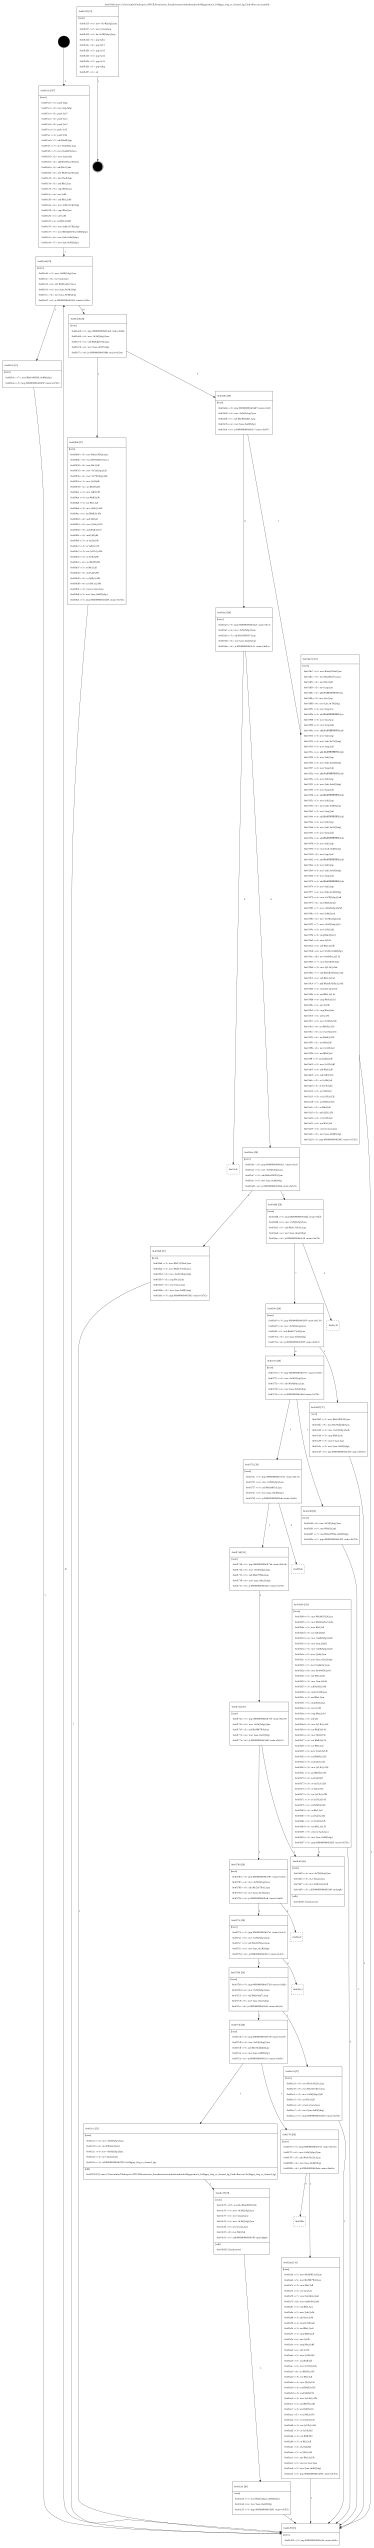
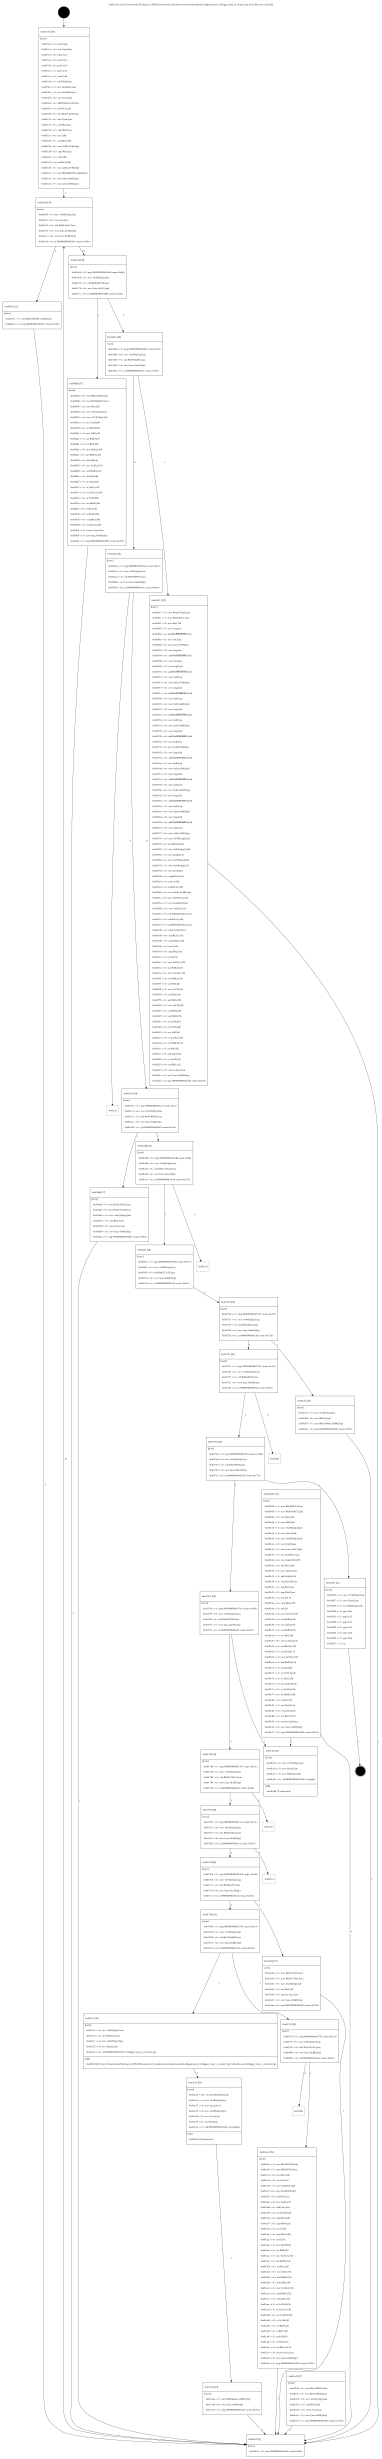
(332, 1373) -> none
none -> (333, 1502)
